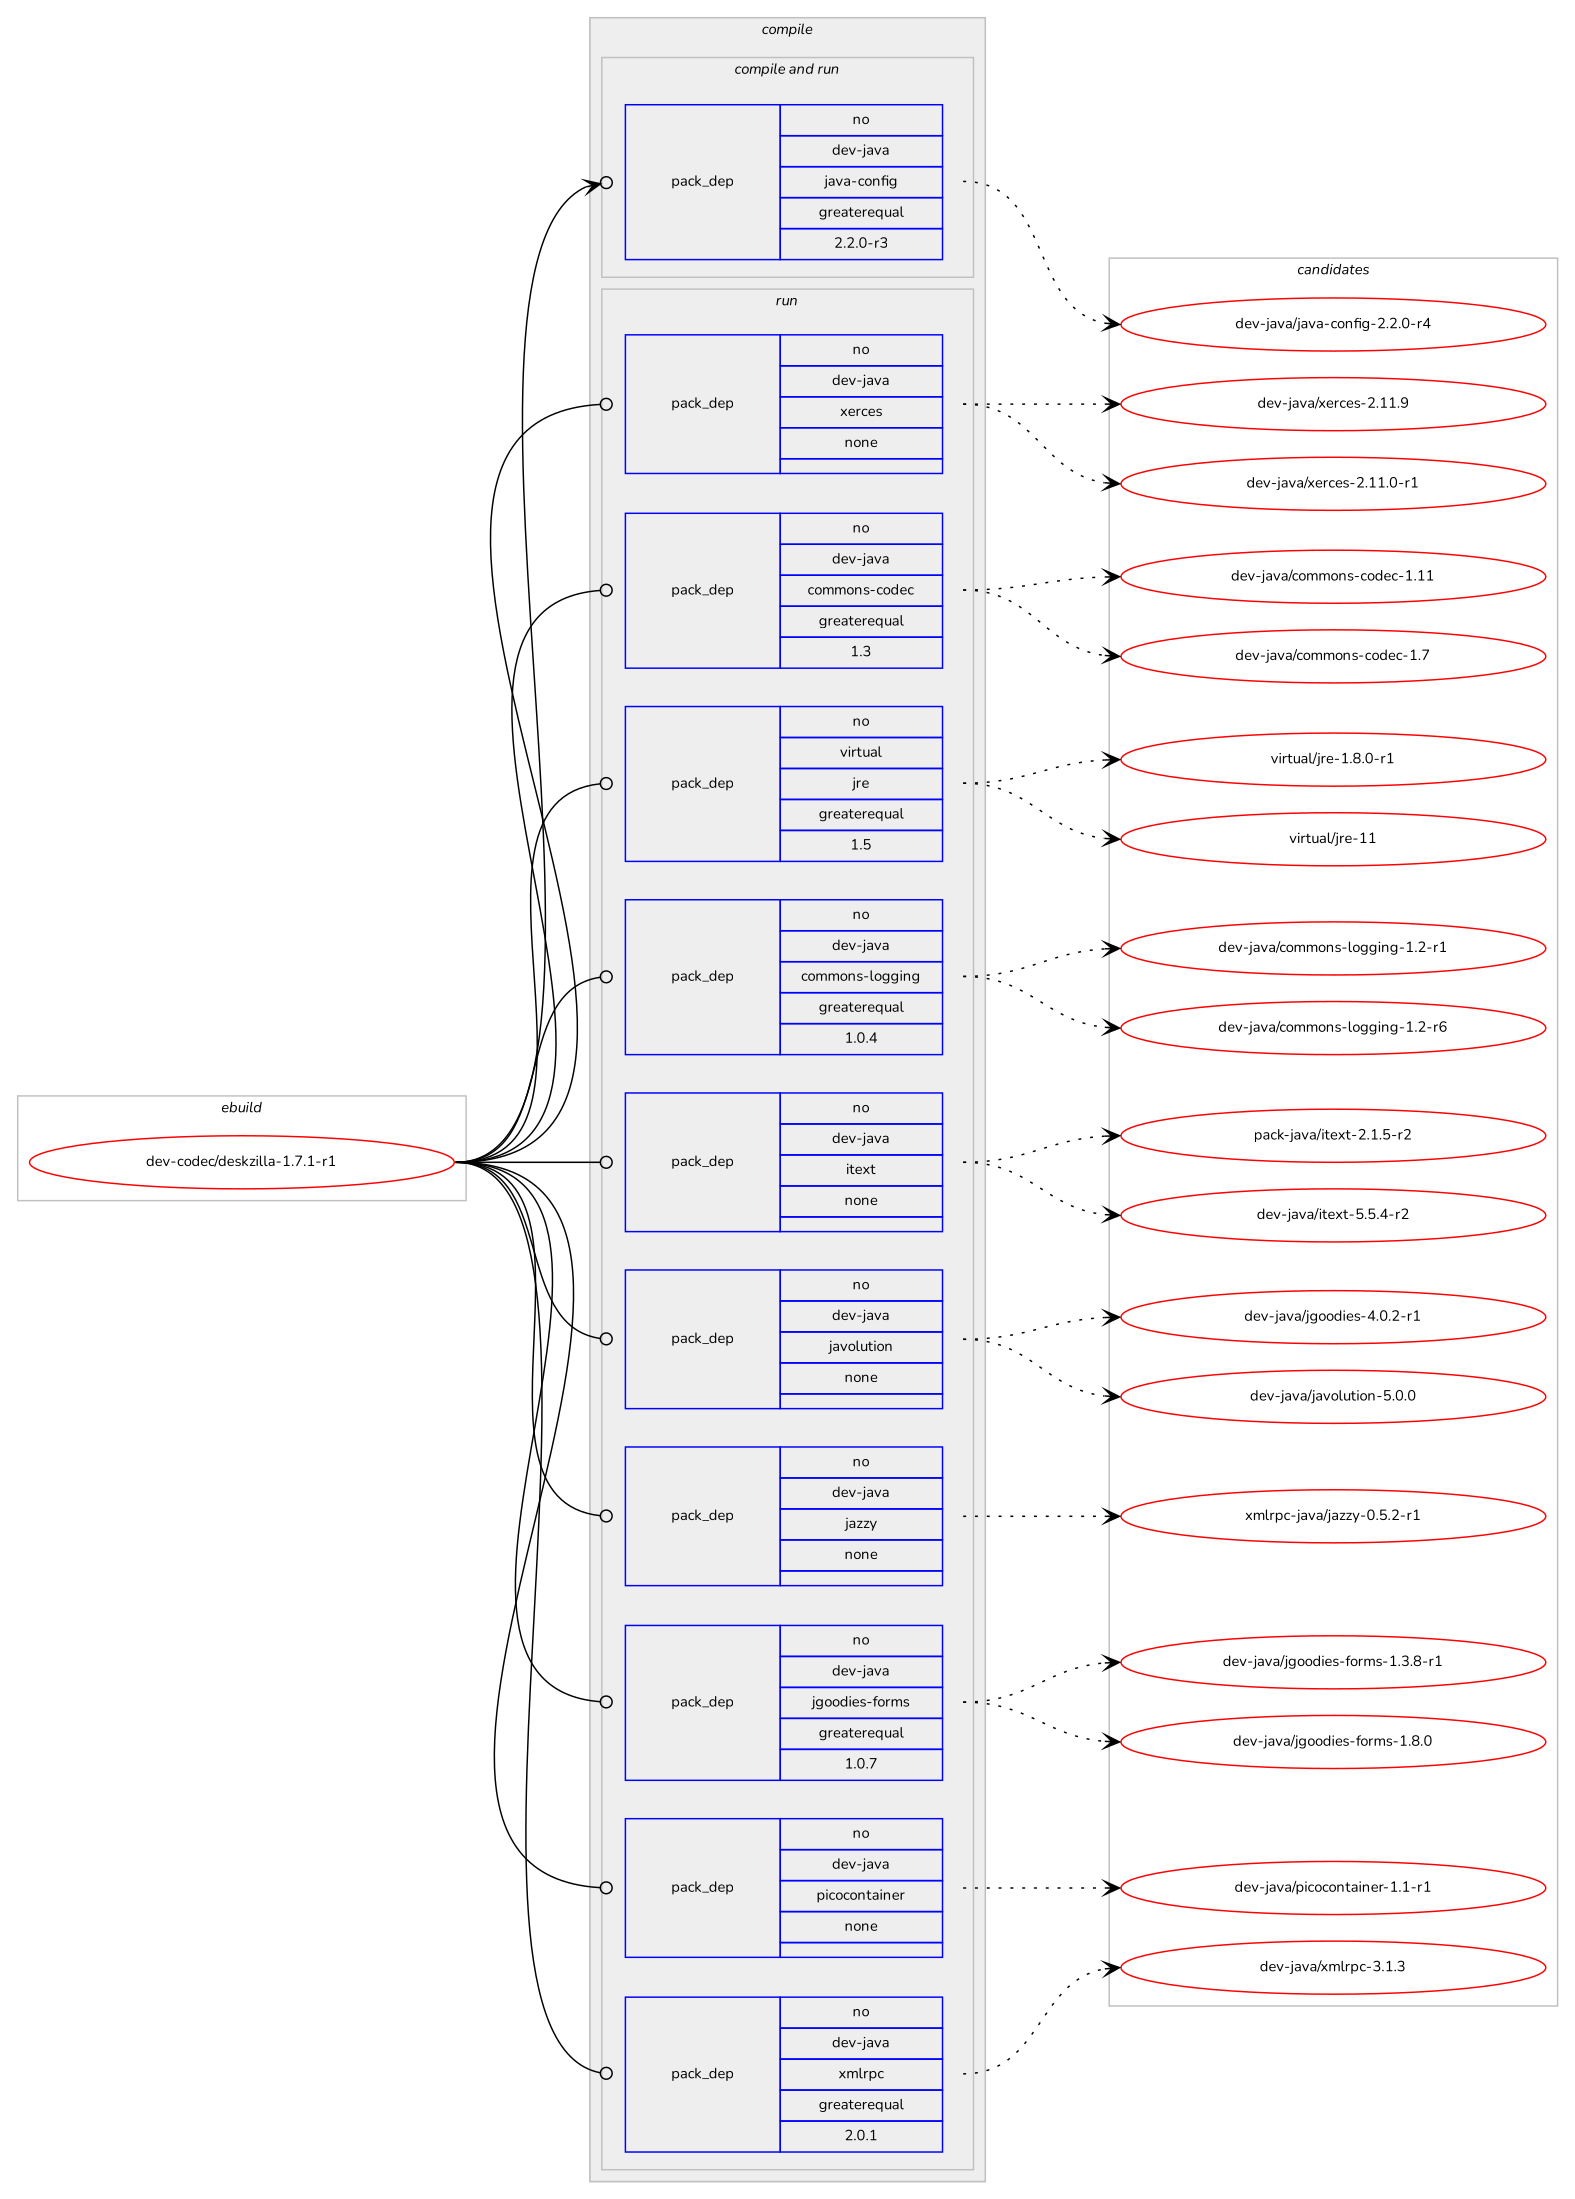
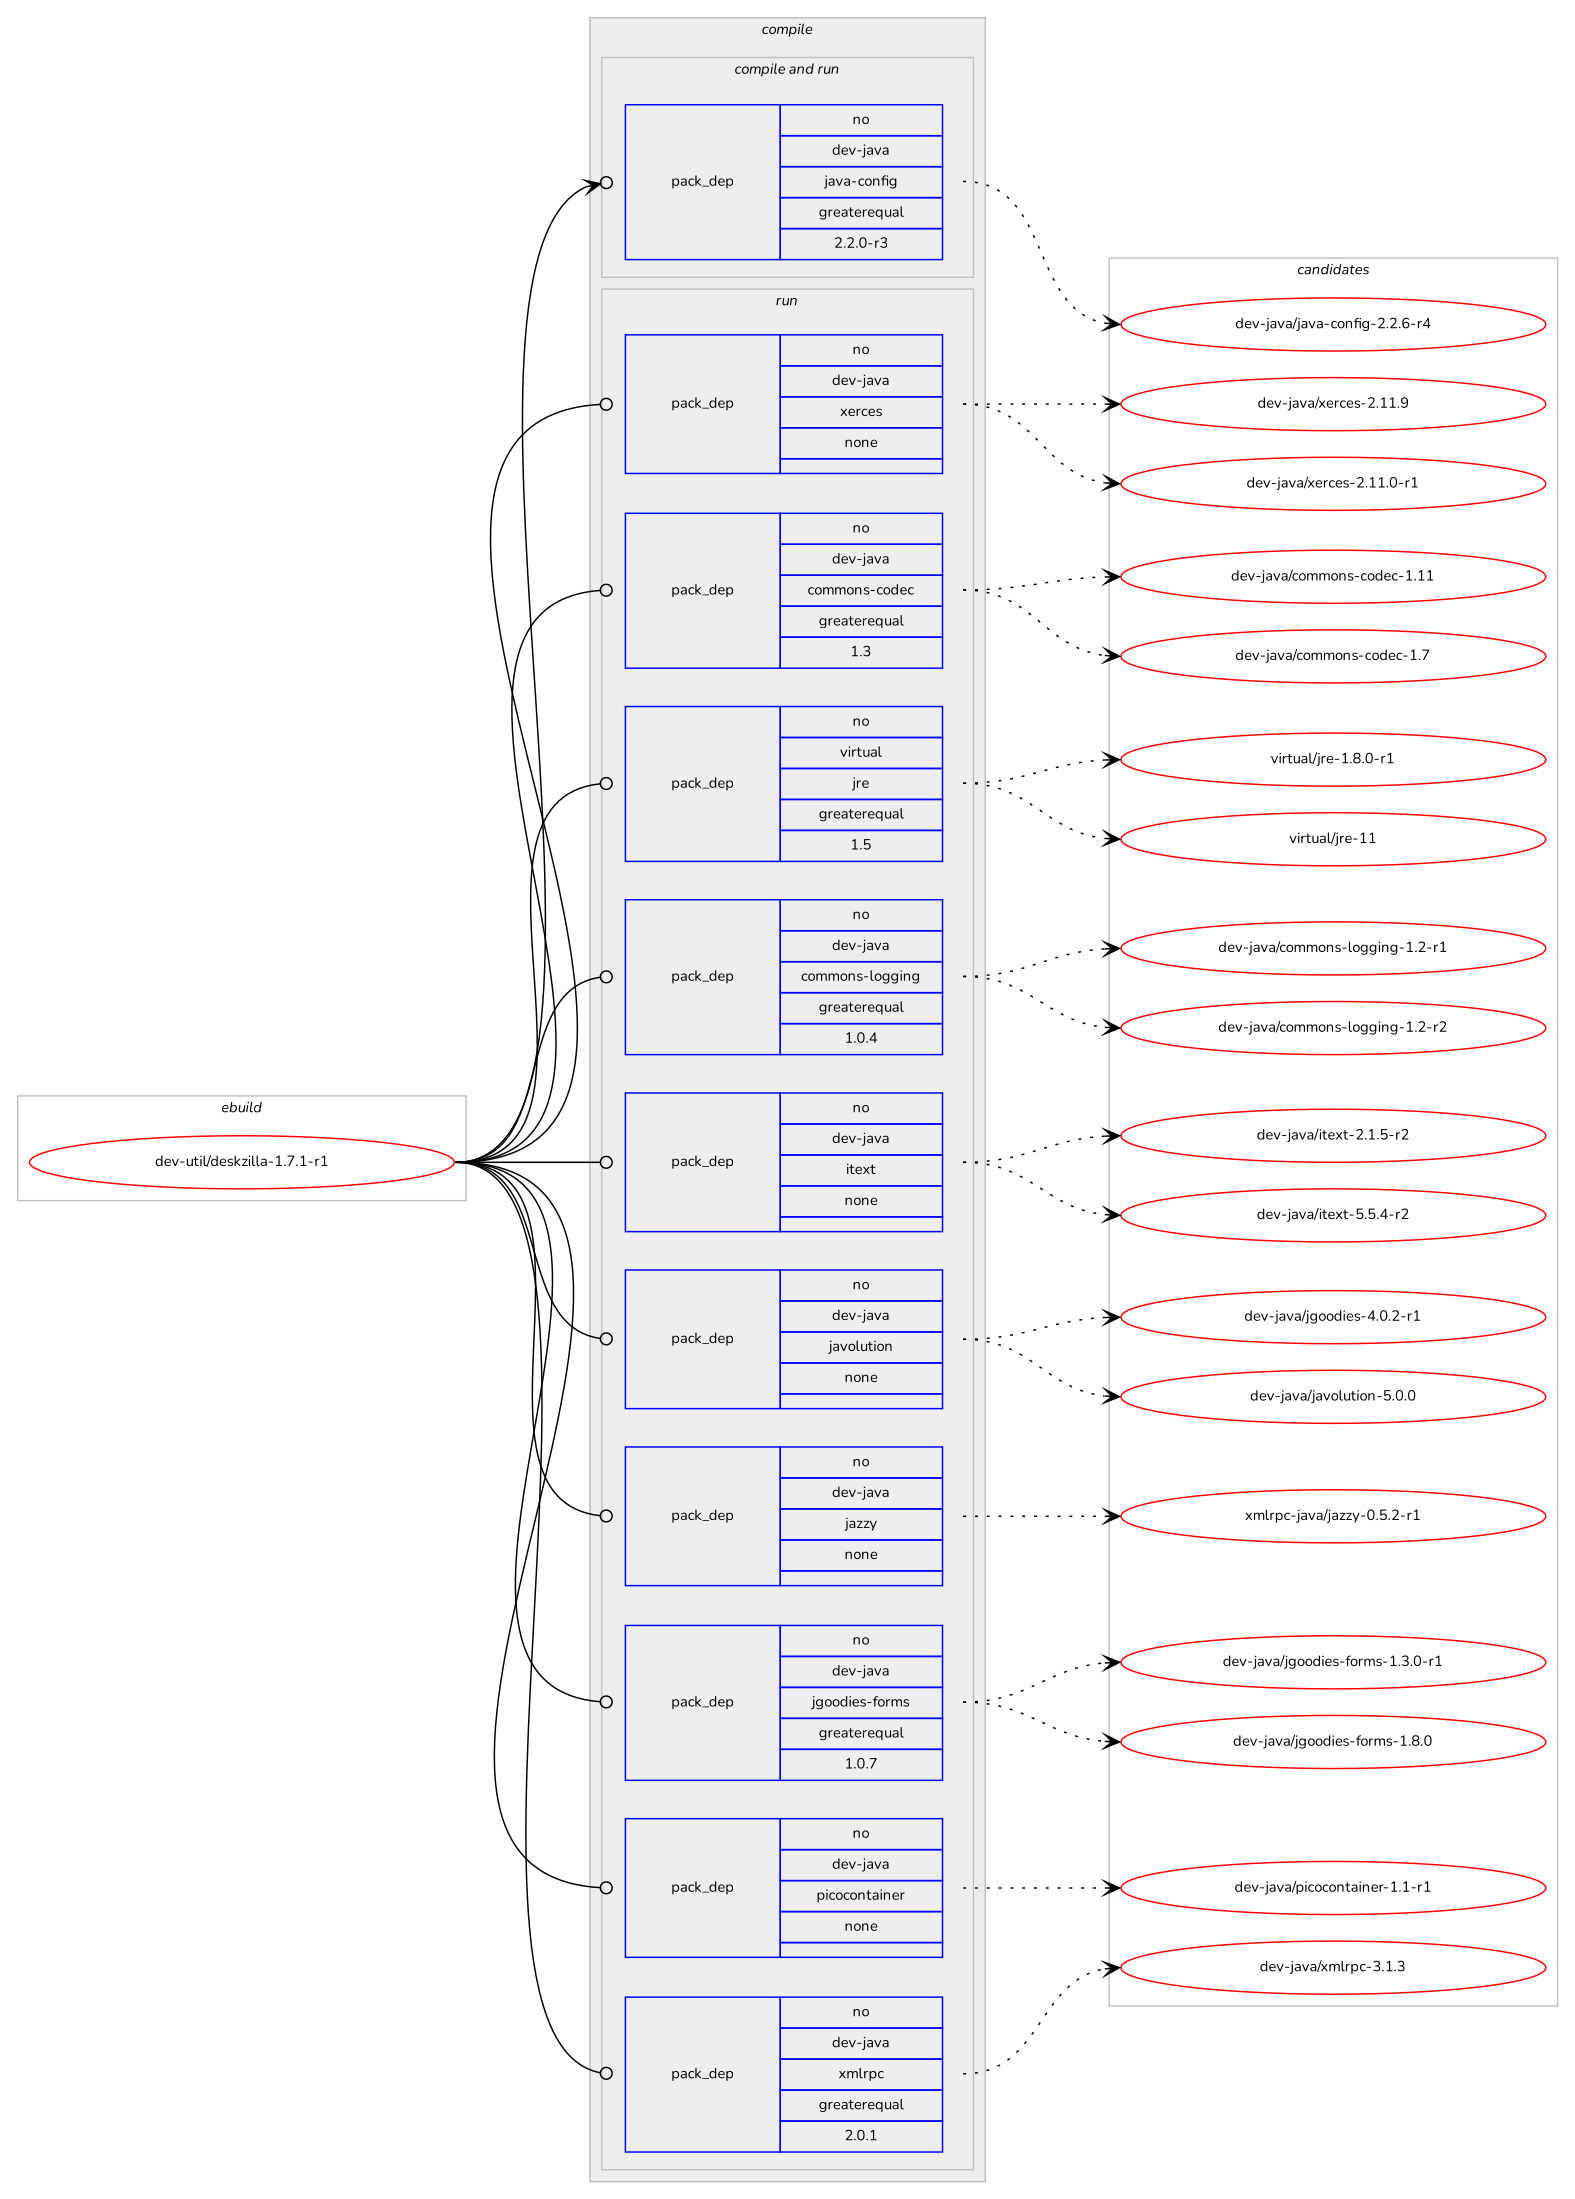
(1333, 324) -> (1333, 324)
(1333, 1028) -> (1333, 1028)
(1333, 1136) -> (1333, 1136)
(242, 1162) -> (242, 1162)
(1333, 1662) -> (1333, 1662)
